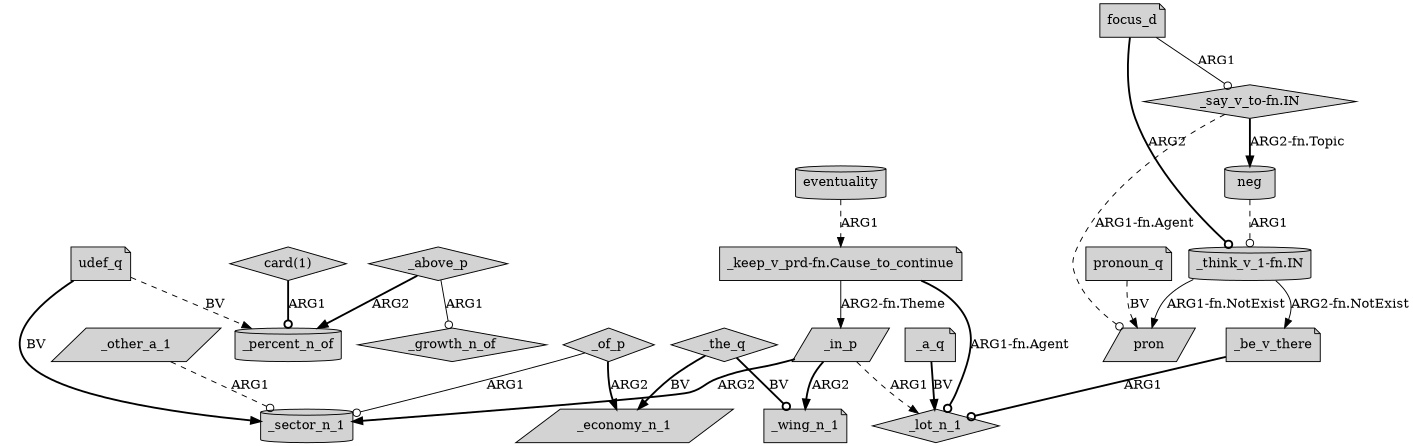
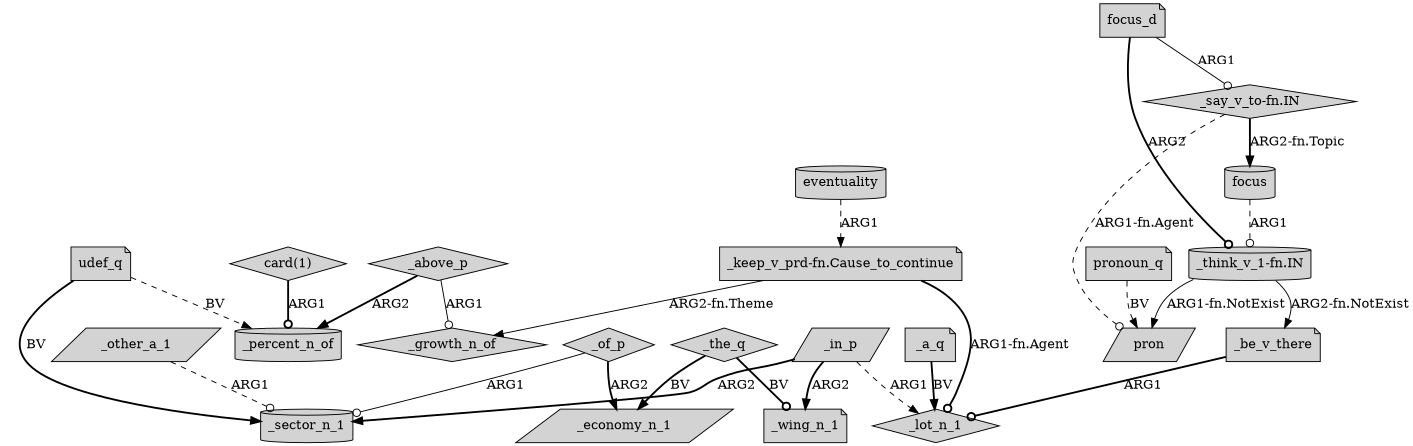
(1250, 183) -> (1250, 183)
(841, 300) -> (633, 307)
